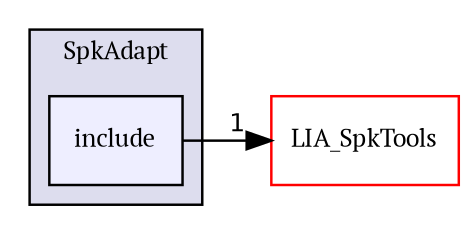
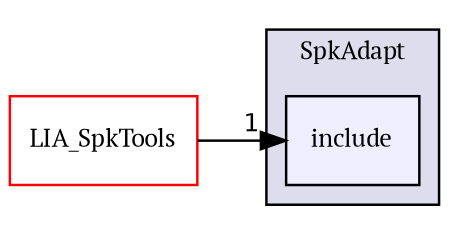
(217, 141) -> (229, 141)
